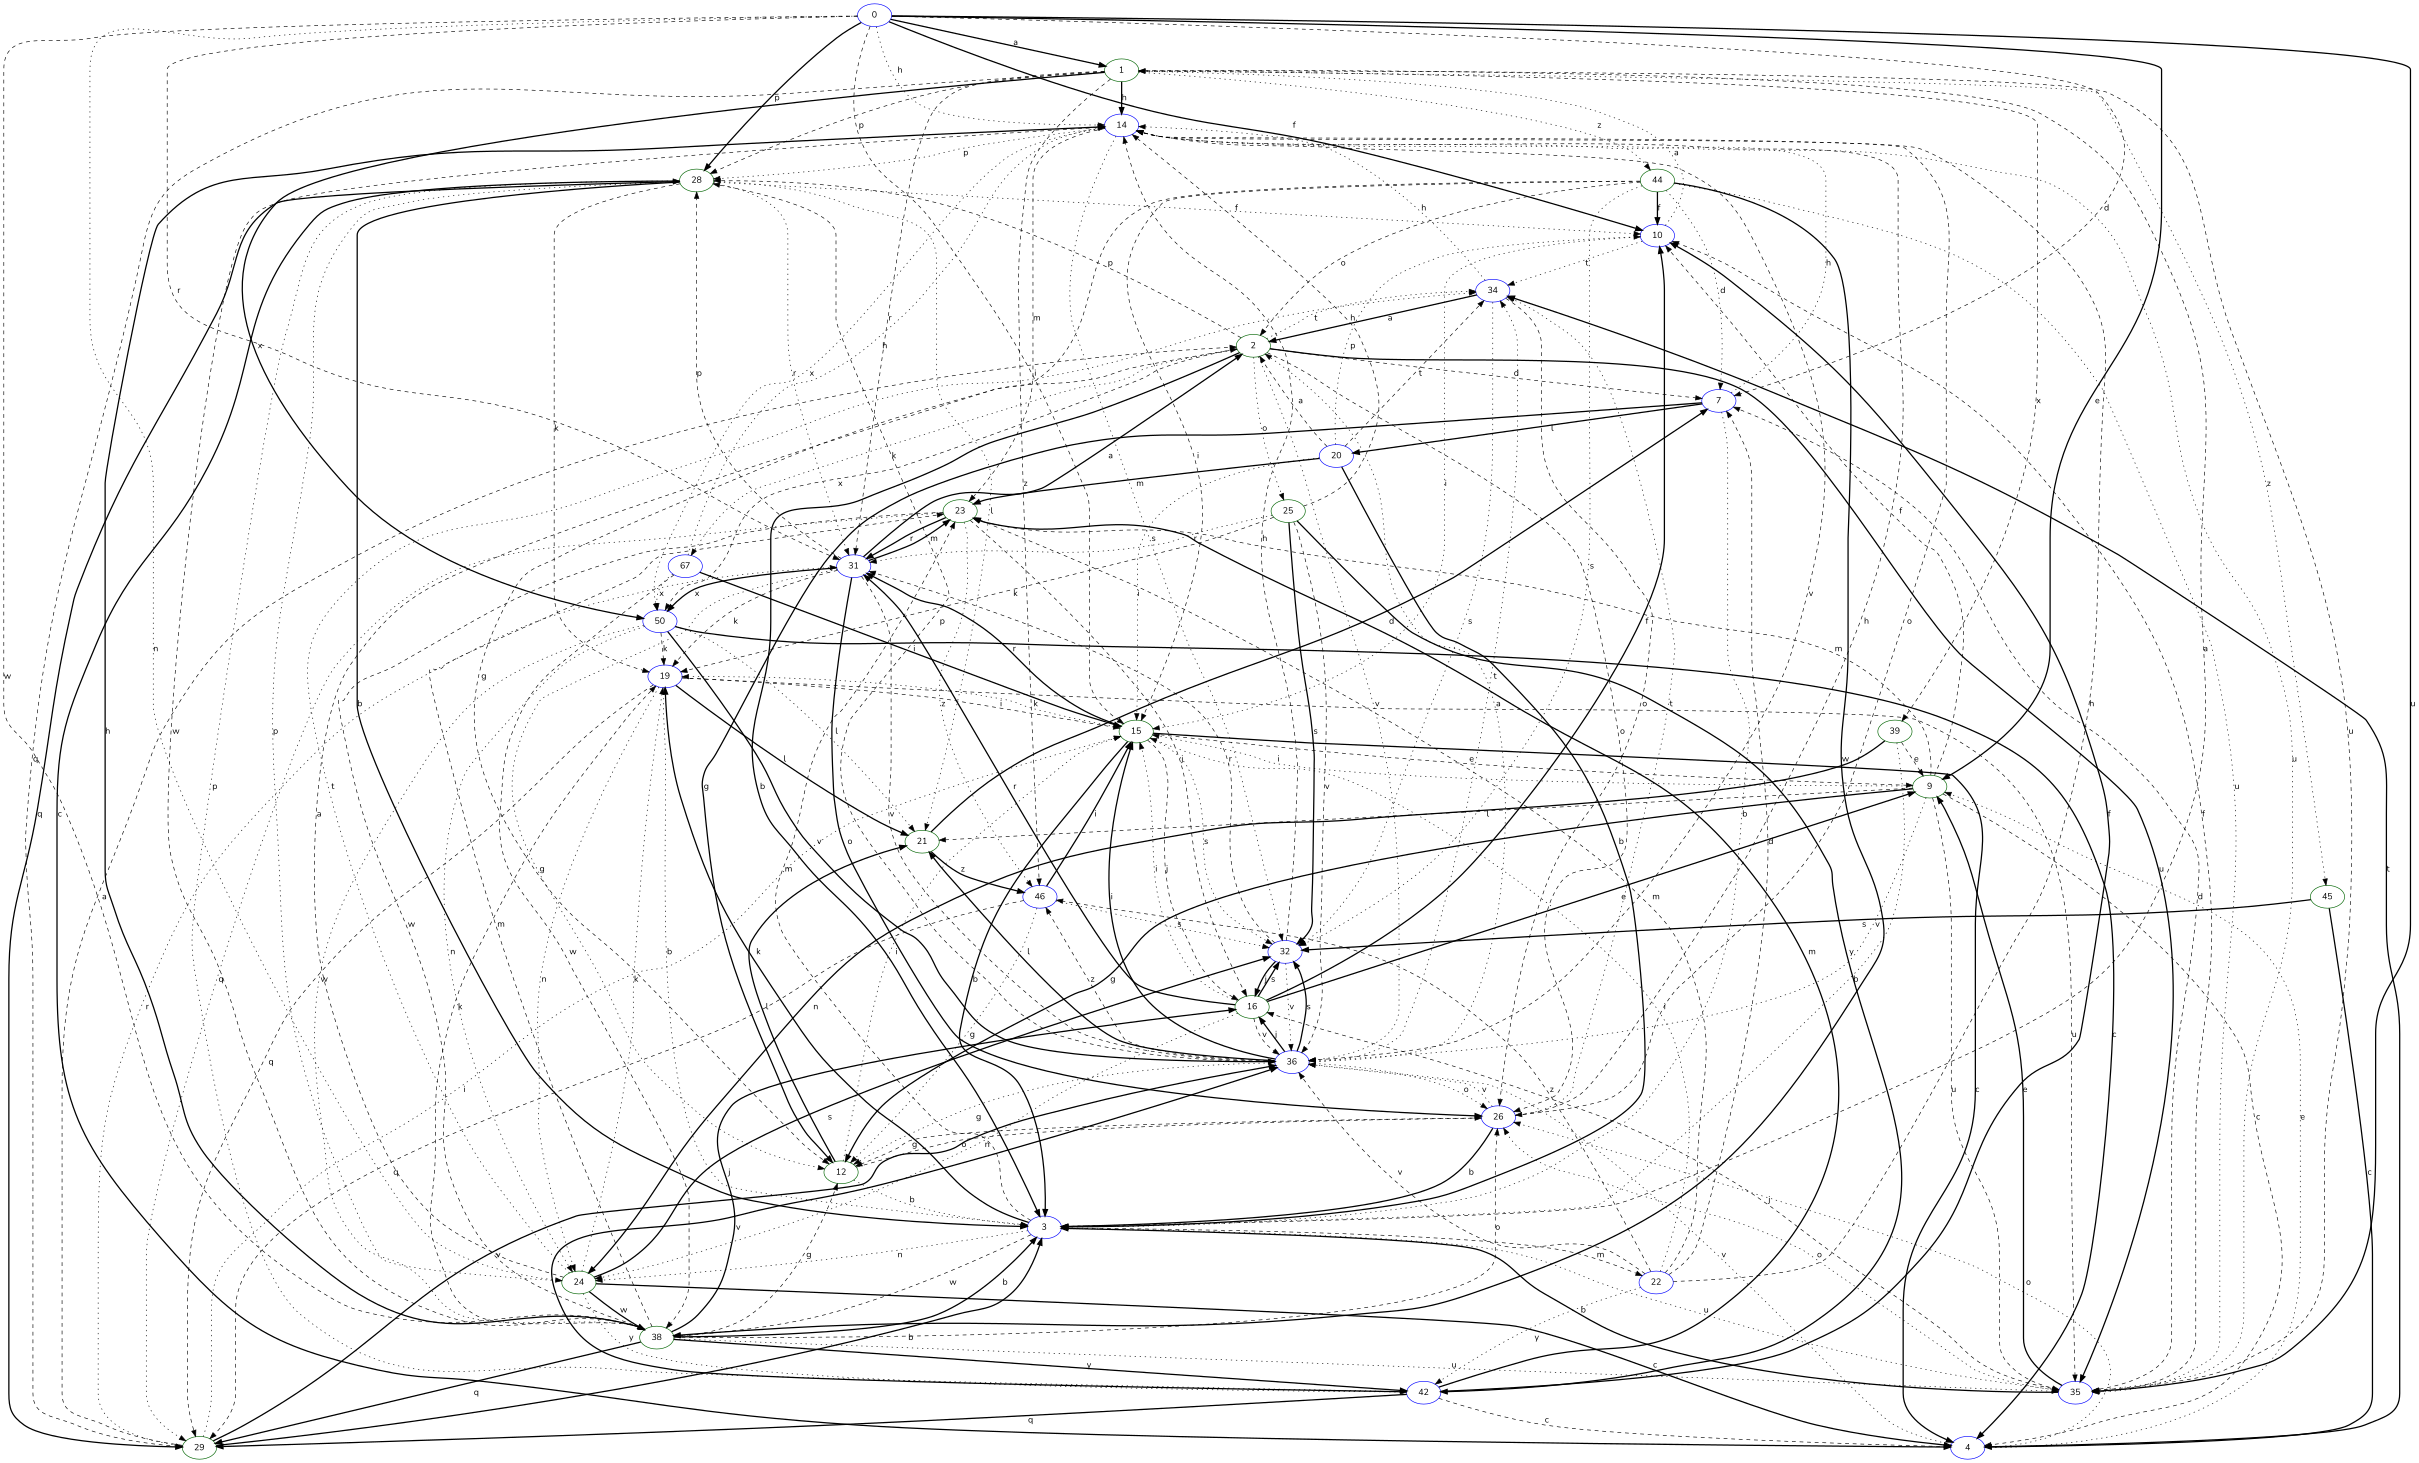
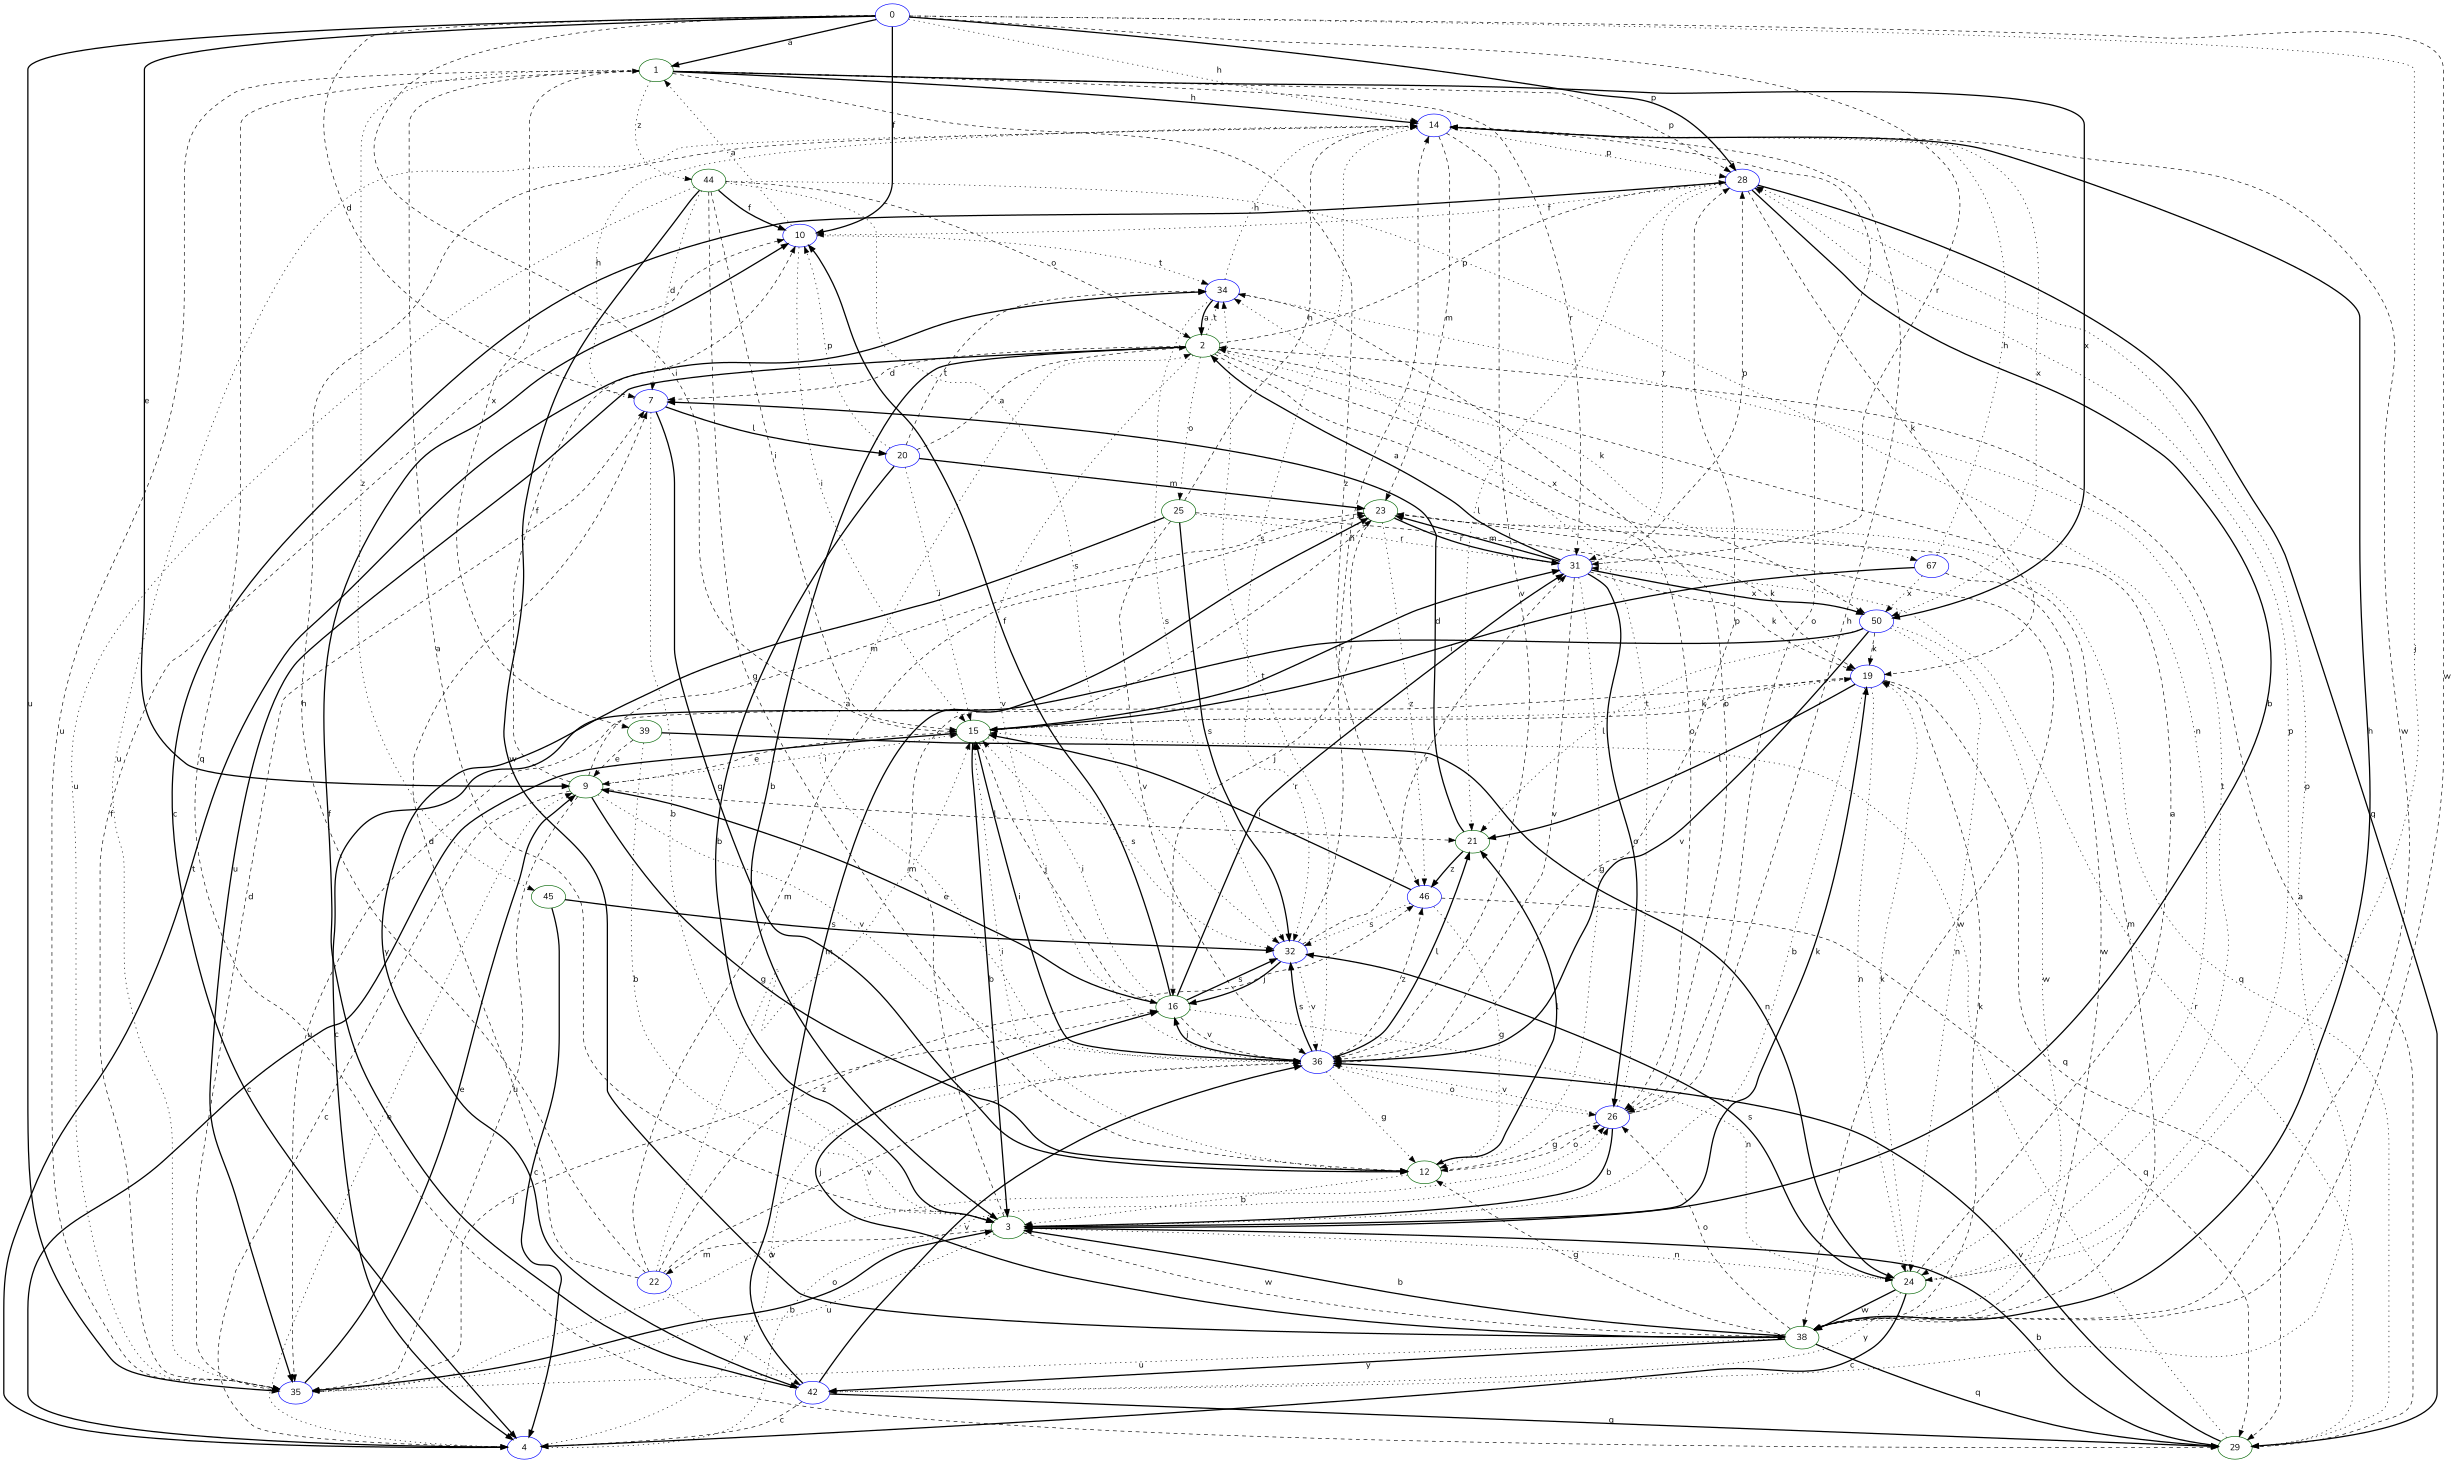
(697, 180) -> (1742, 180)
none -> (1835, 430)
(156, 649) -> (2416, 649)
(1044, 1227) -> (1008, 1227)
